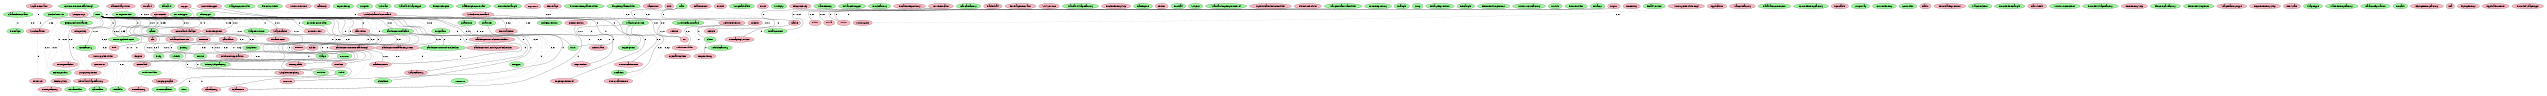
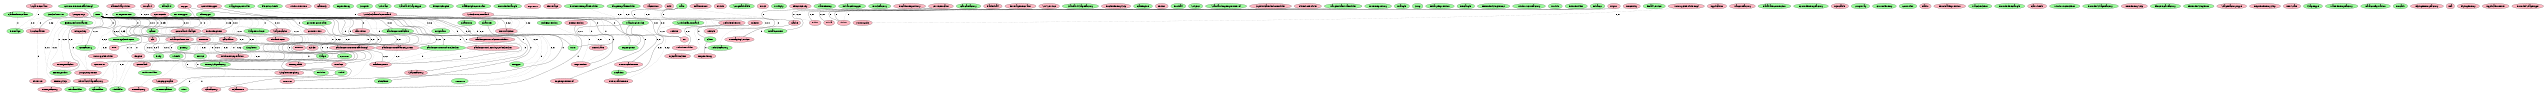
(625, 20) -> (660, 18)
